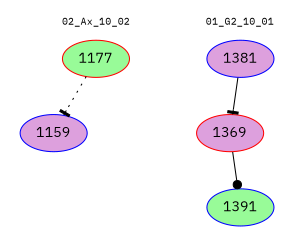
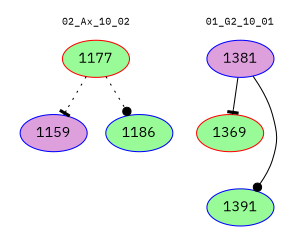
none -> (139, 133)
(230, 133) -> (230, 133)
(235, 166) -> (276, 129)
